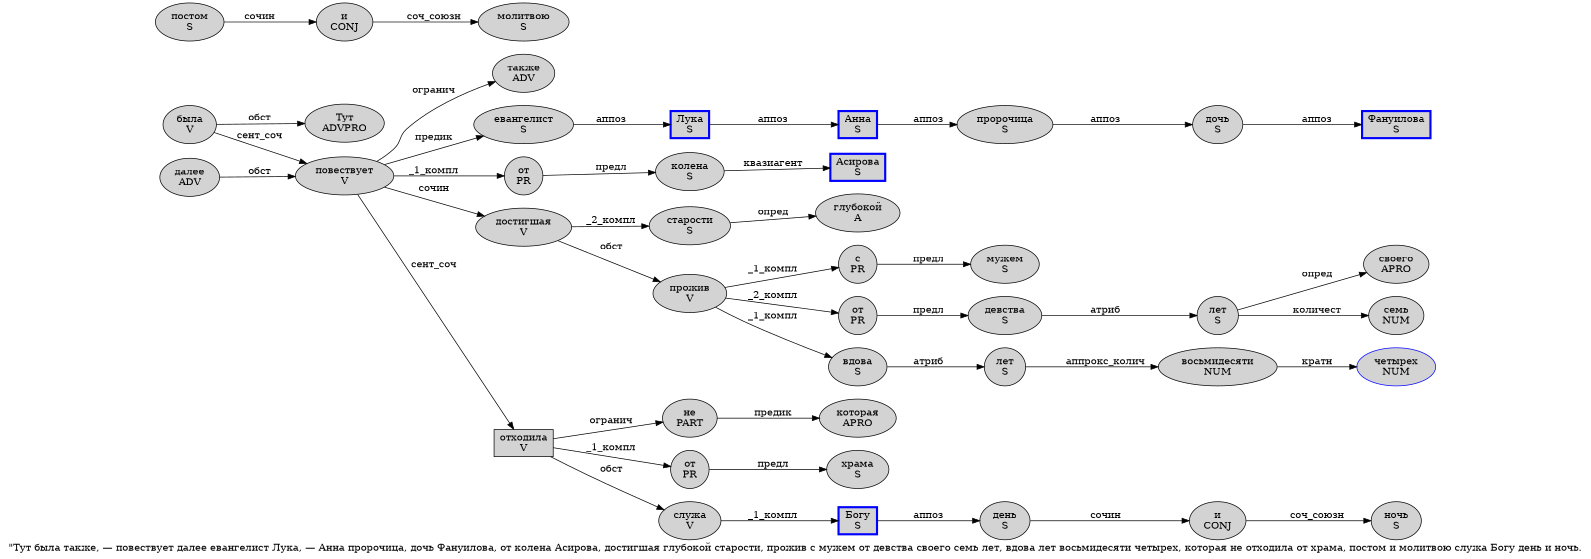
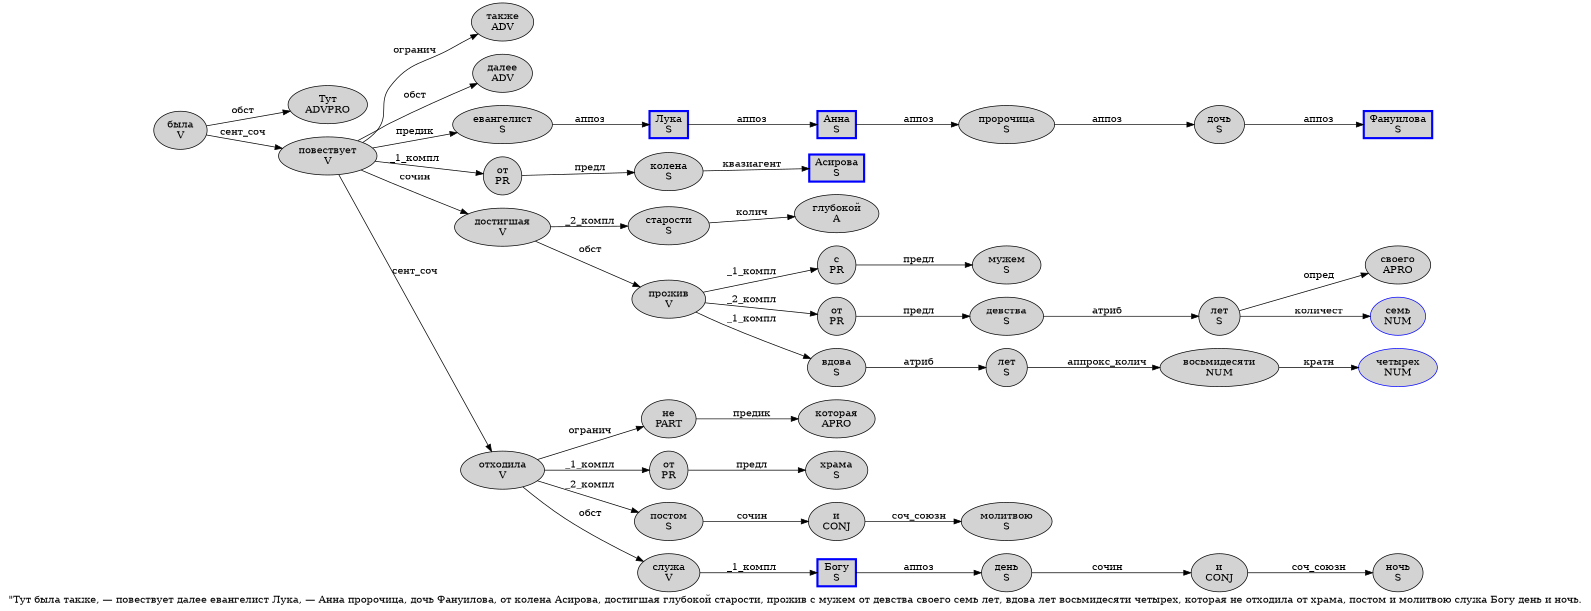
(254, 177) -> (413, 112)
(773, 212) -> (752, 213)
(1396, 316) -> (1398, 316)
(524, 443) -> (503, 470)
none -> (585, 495)
